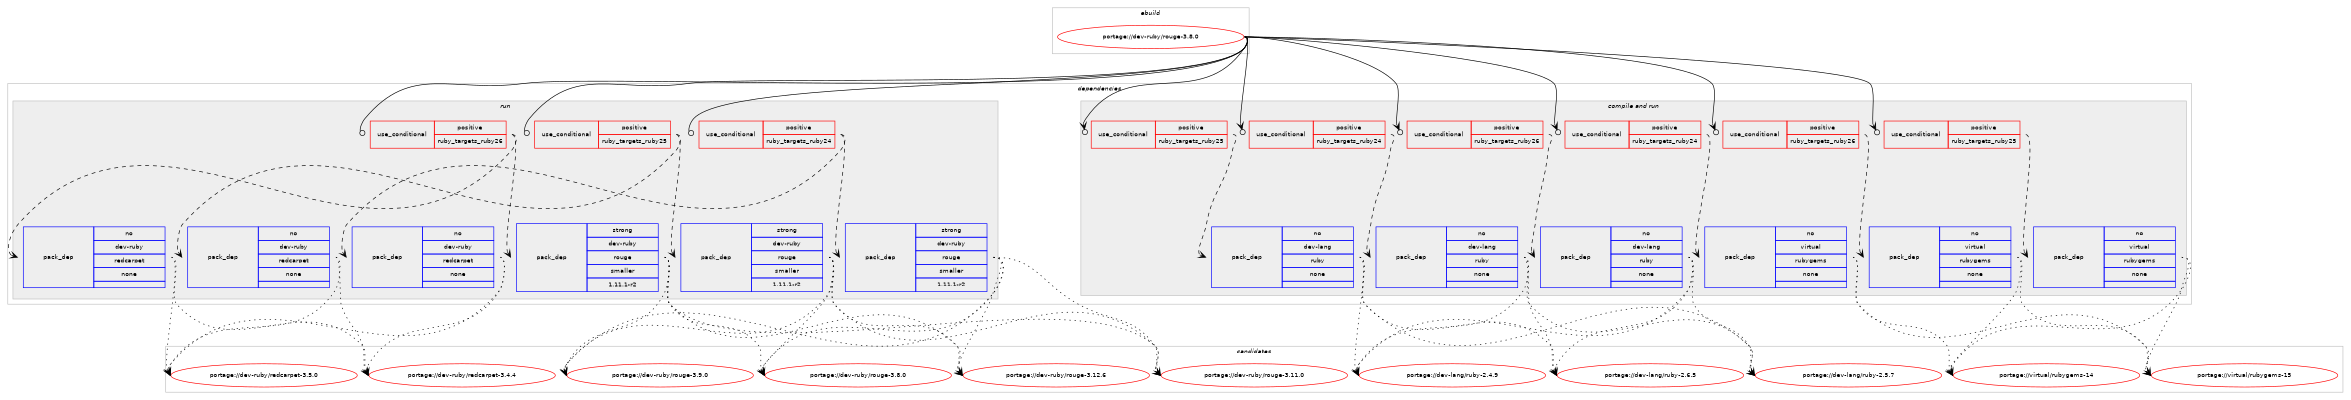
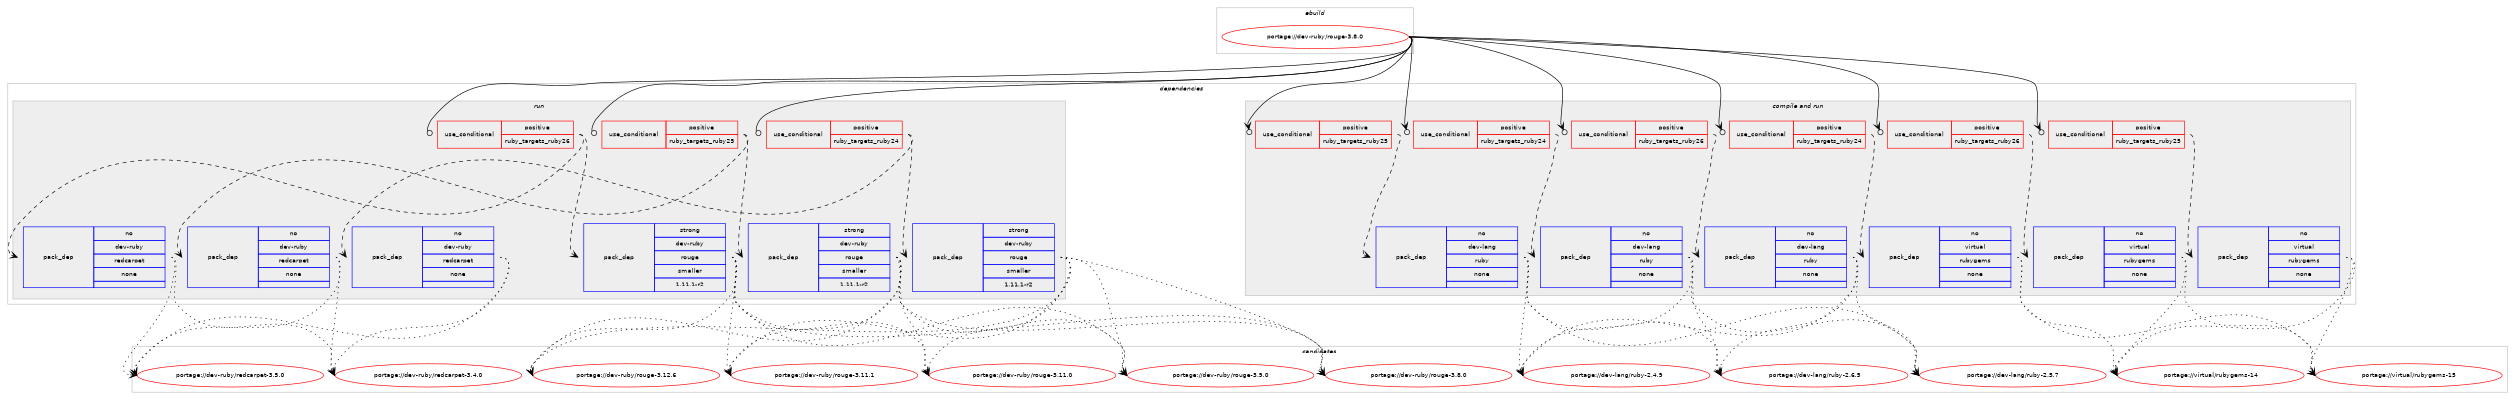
(462, 375) -> (428, 375)
none -> (825, 375)
